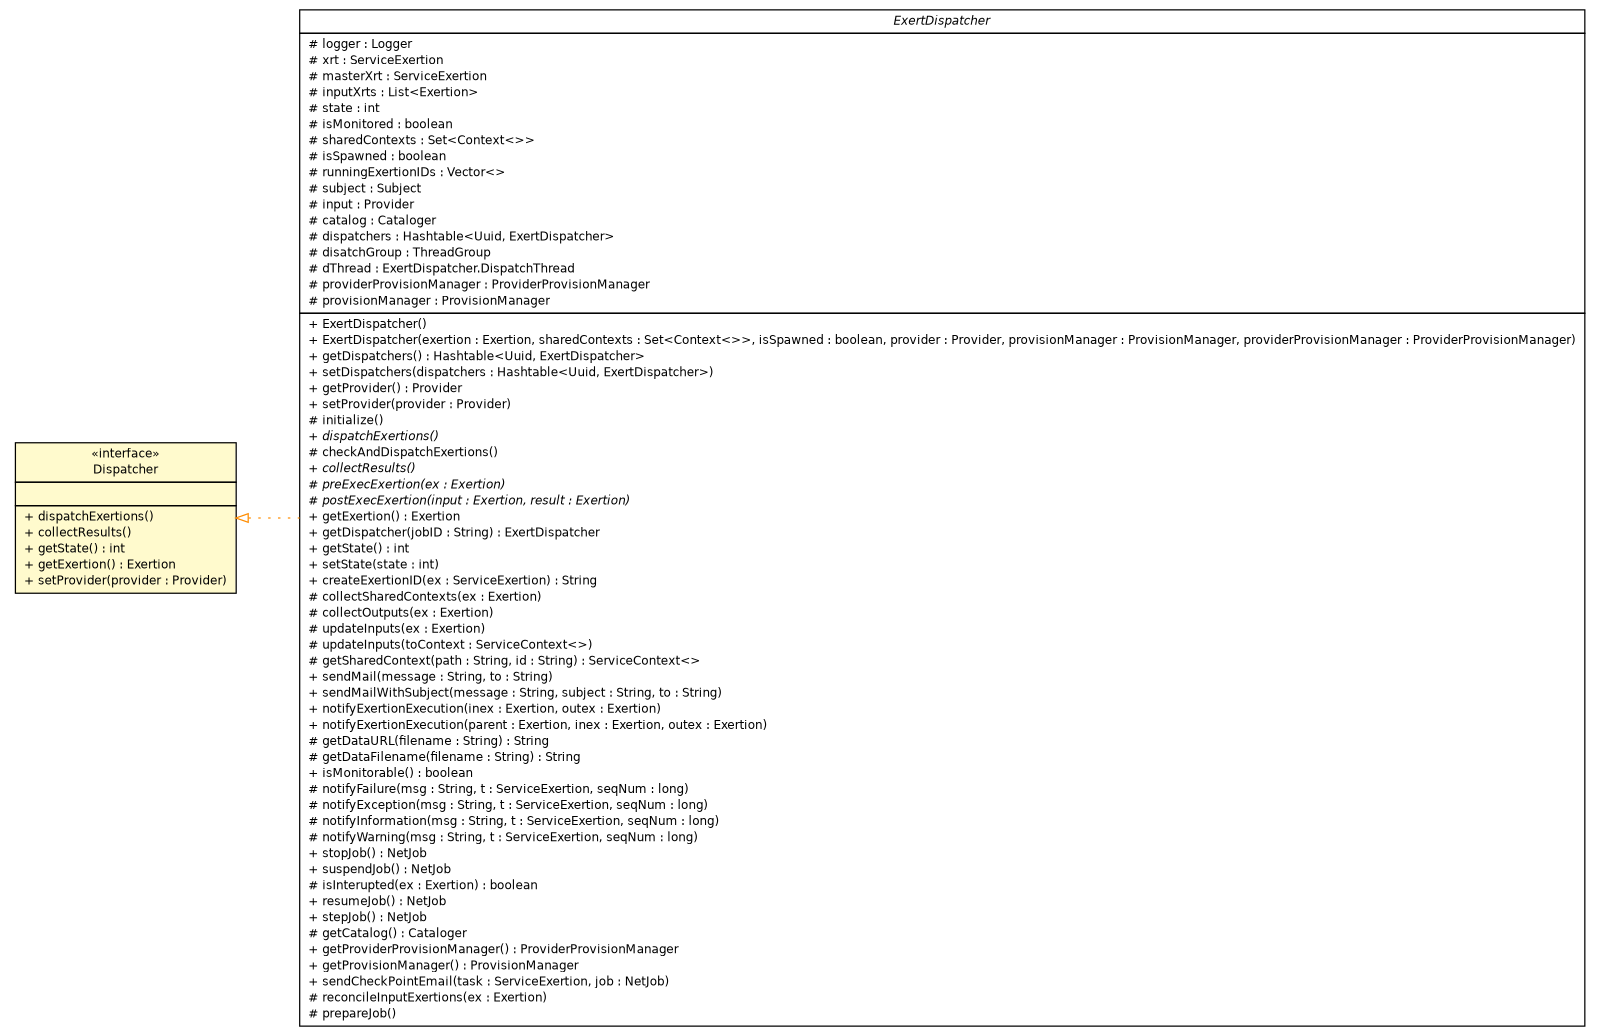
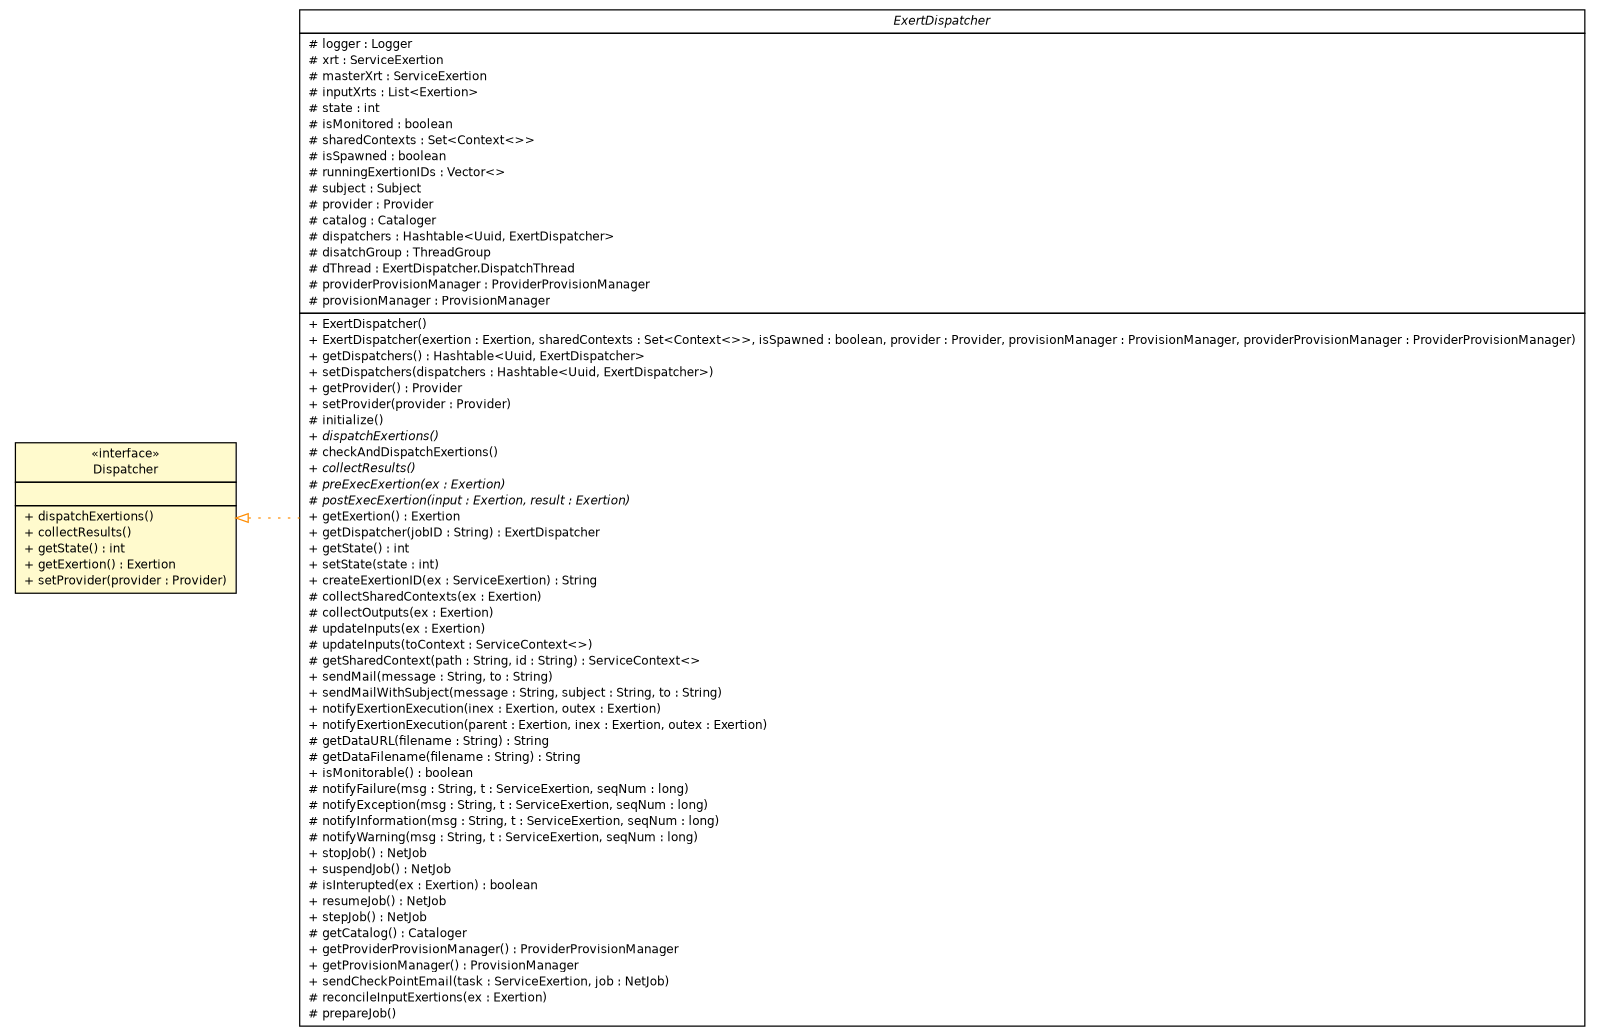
(361, 205) -> (371, 205)
